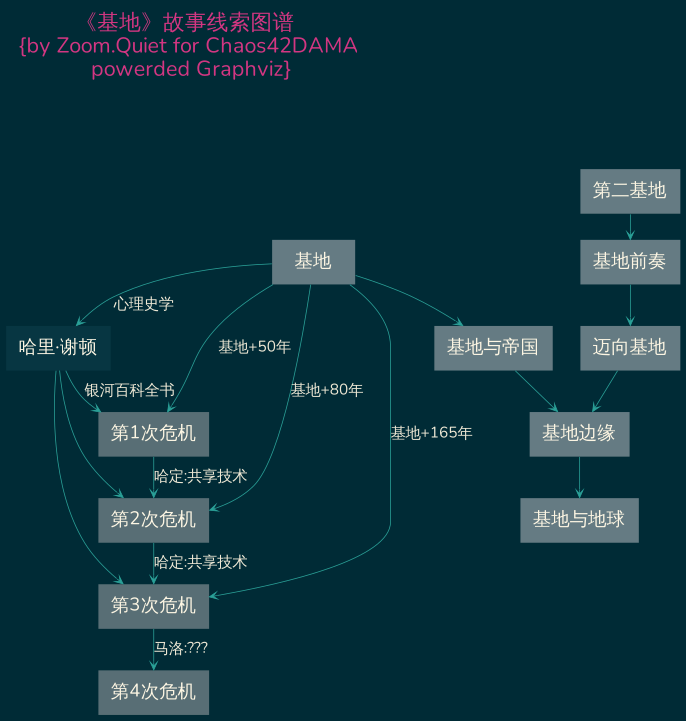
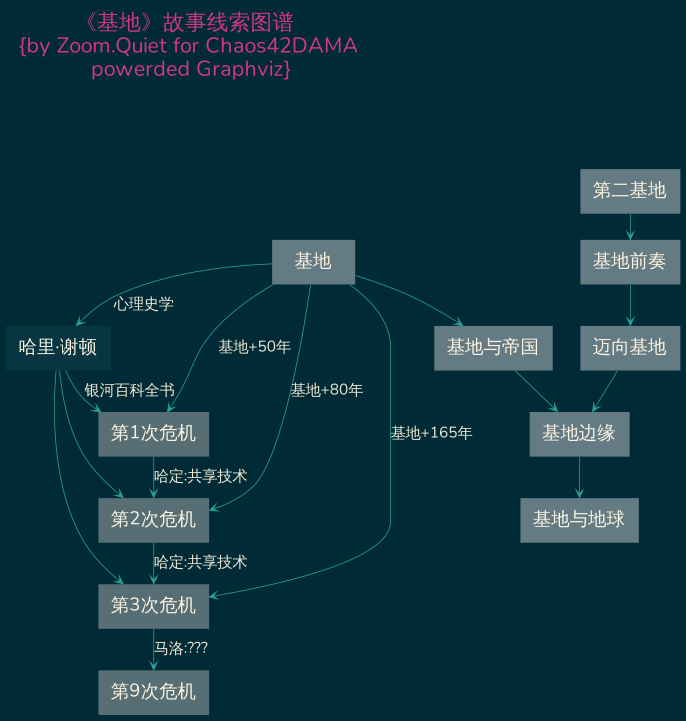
(154, 693) -> (154, 693)
